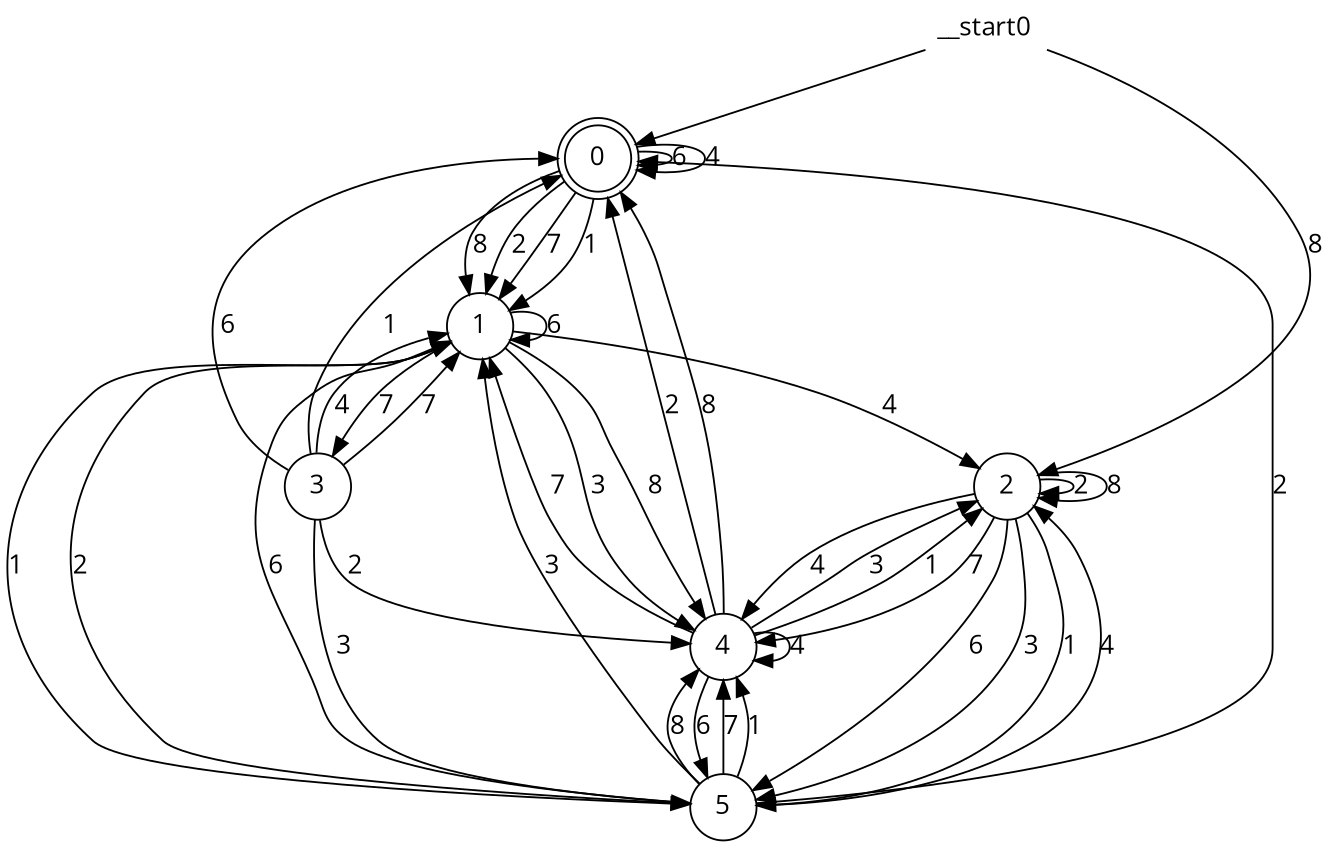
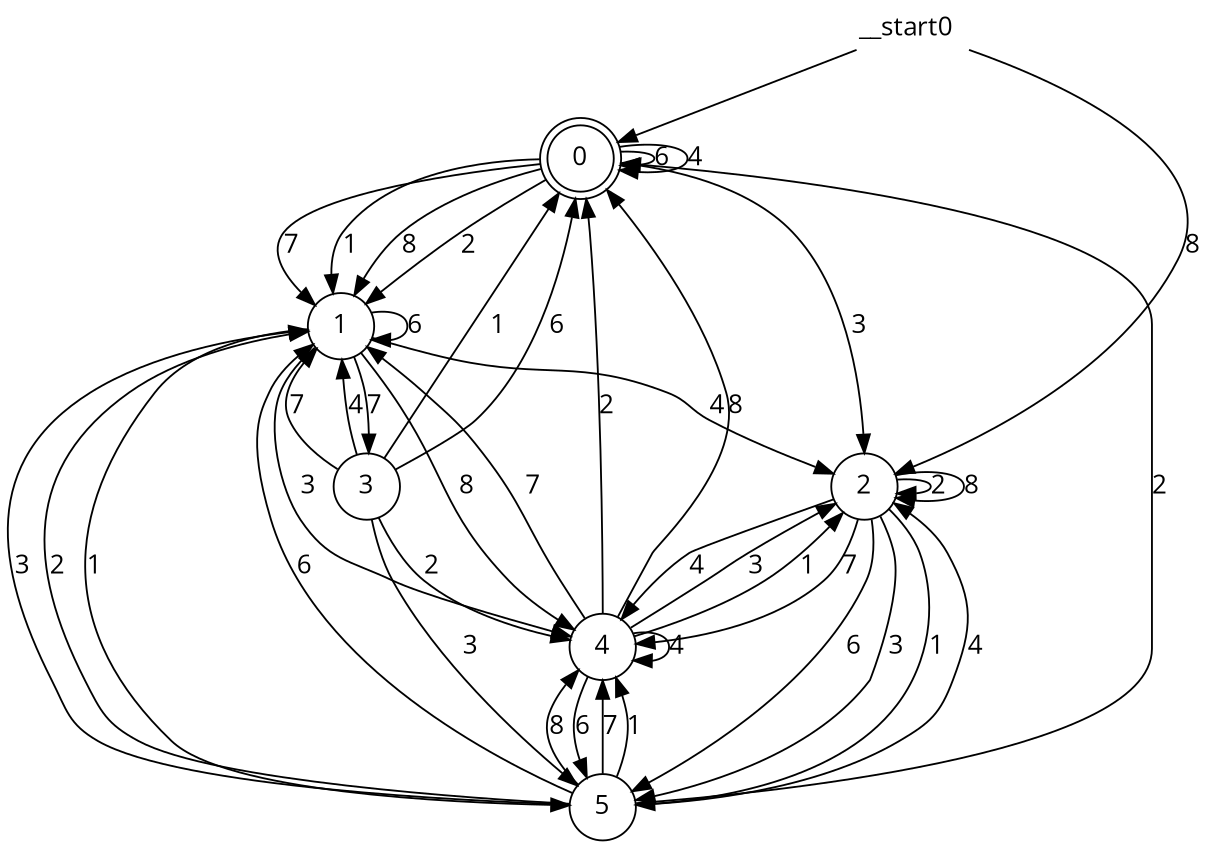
none -> (802, 244)
